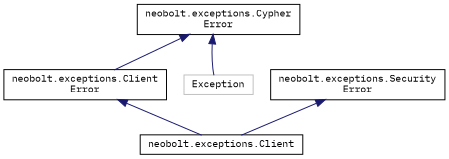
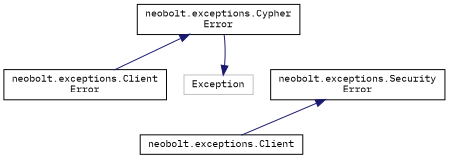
(212, 60) -> (225, 50)
(164, 119) -> none
